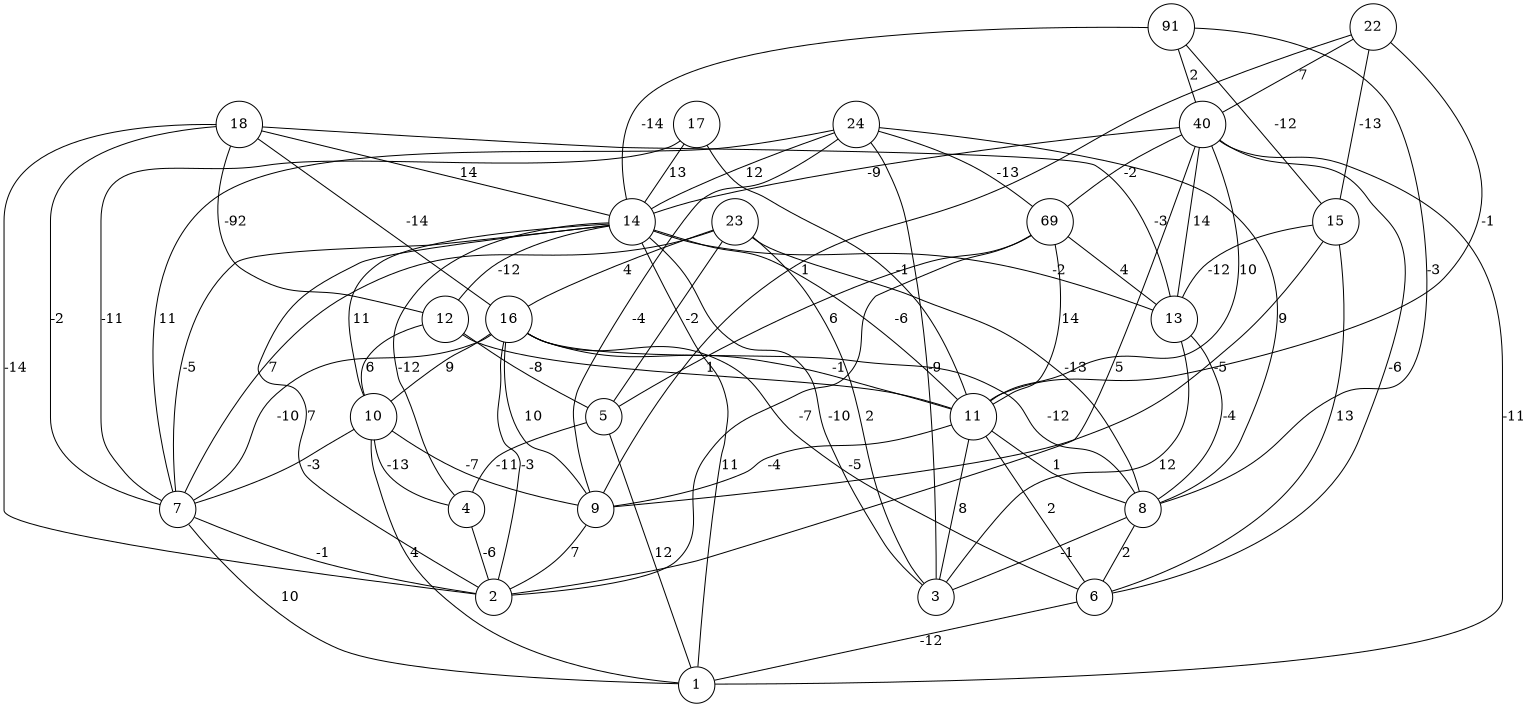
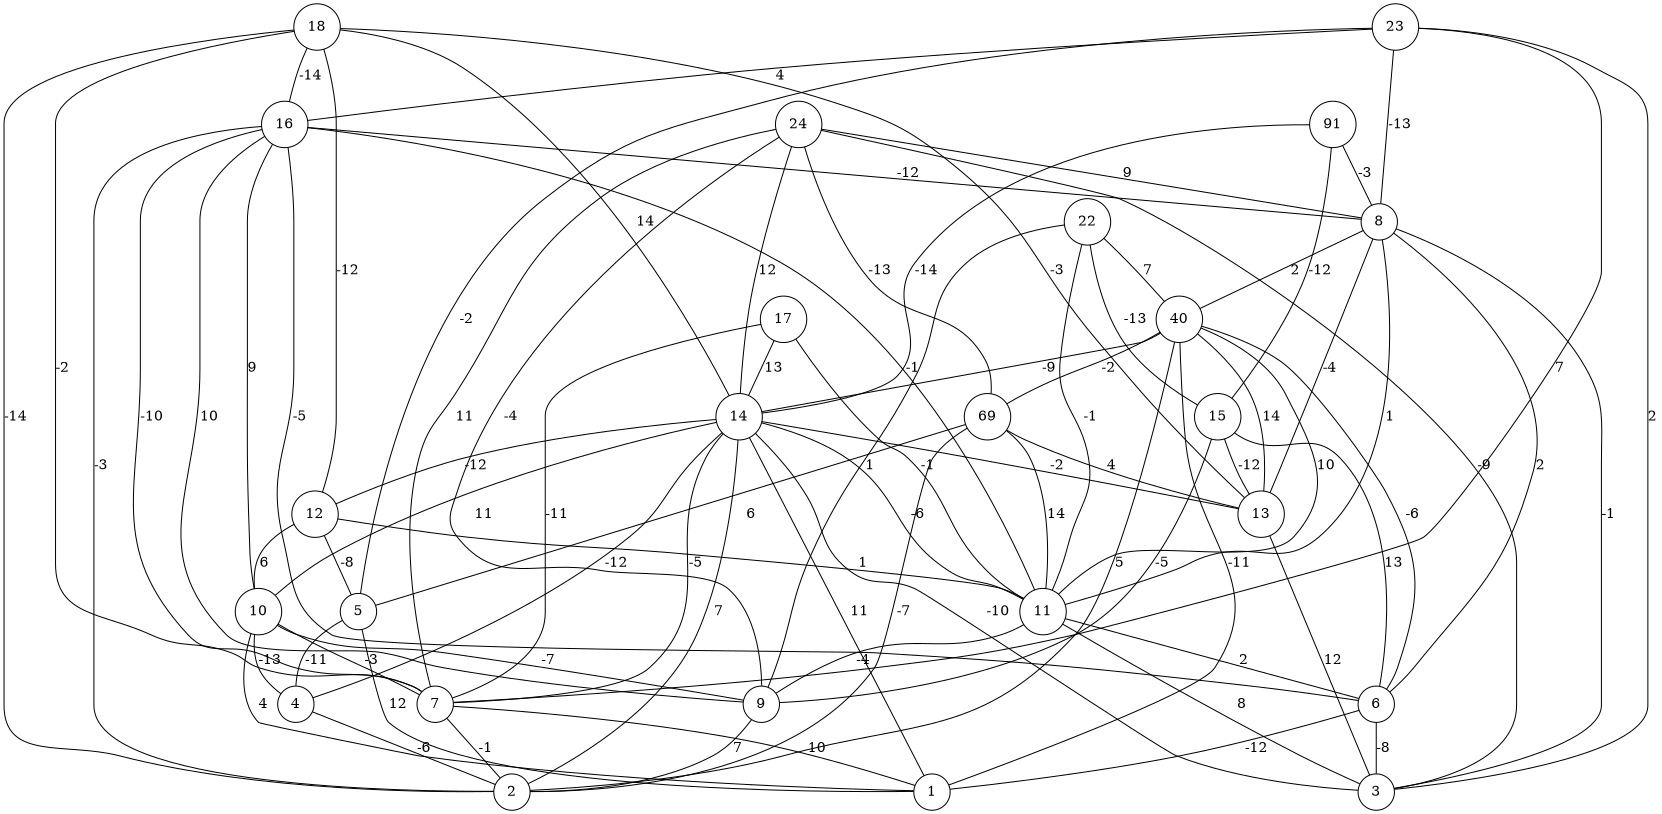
(1187, 76) -> (1282, 270)
(236, 222) -> (348, 271)
none -> (1376, 748)
